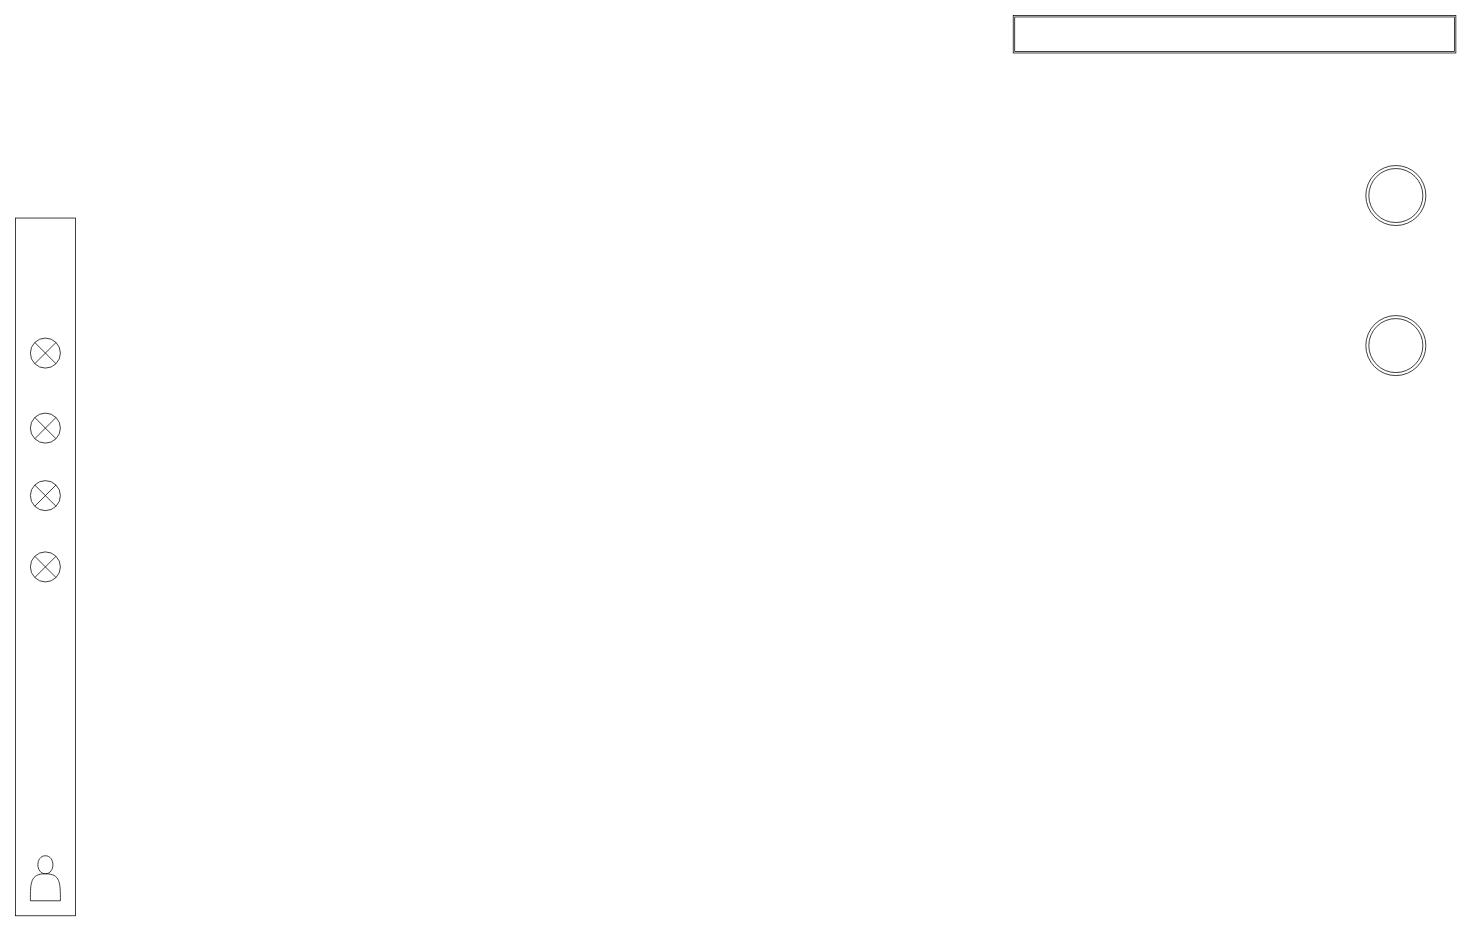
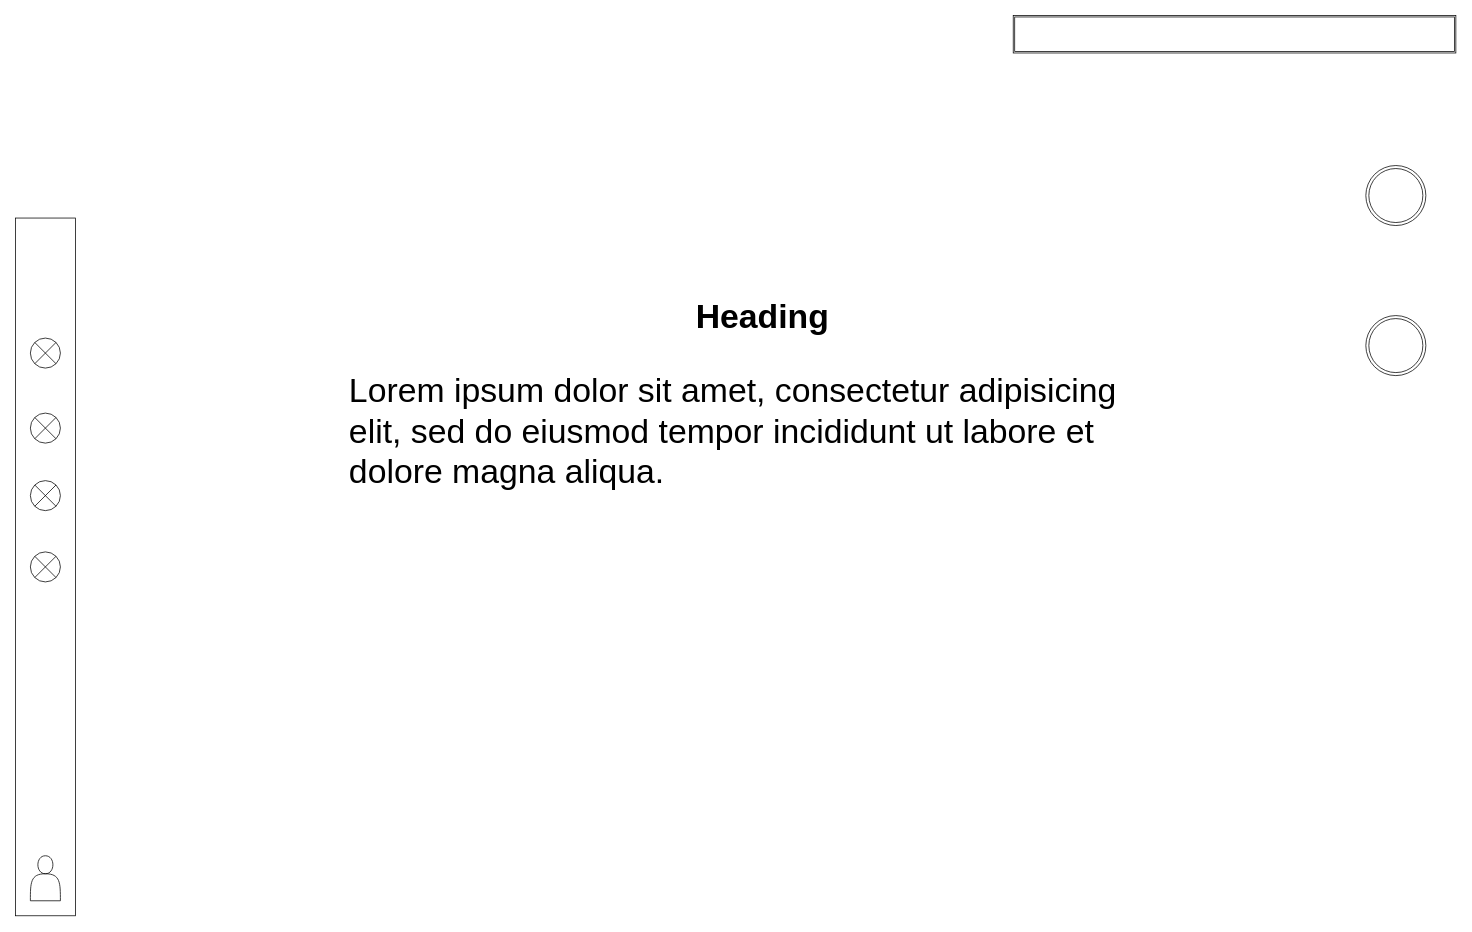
none -> (762, 417)
